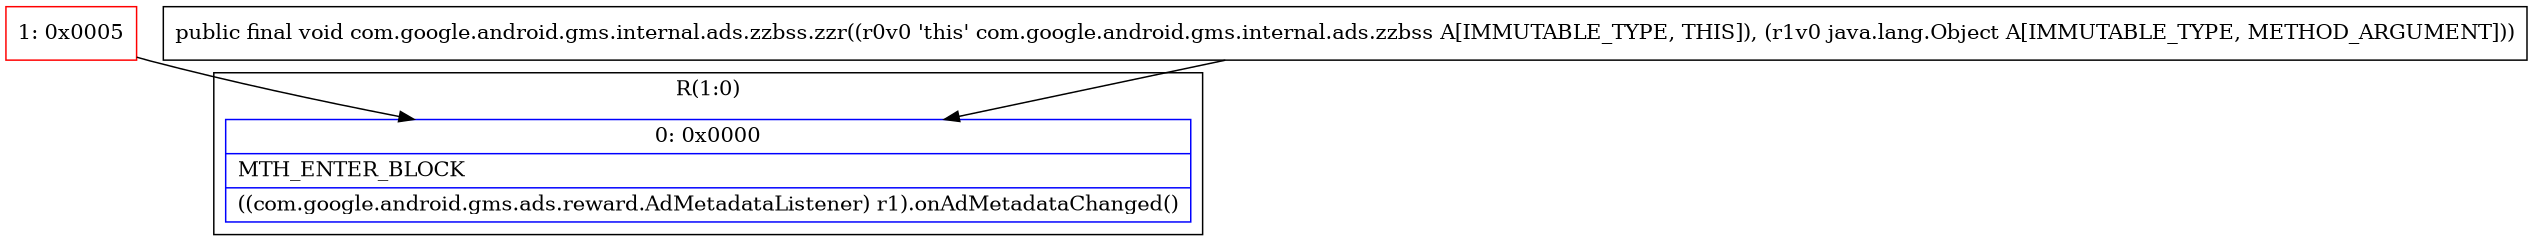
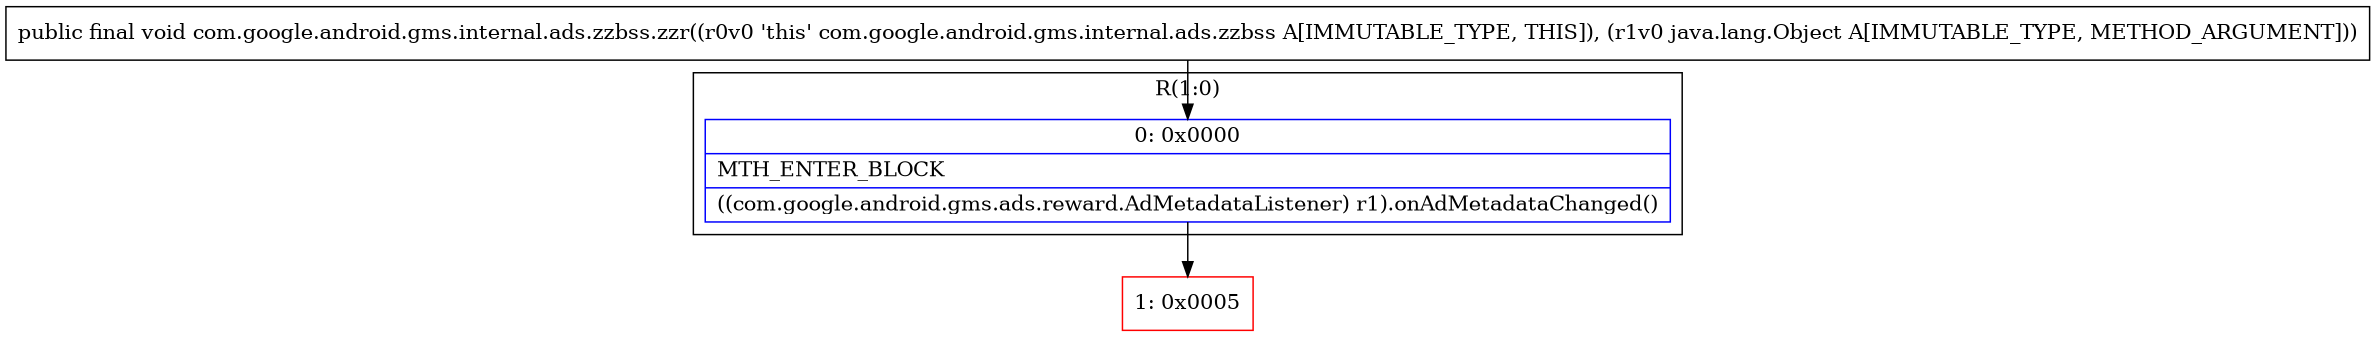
(268, 89) -> (1188, 244)
